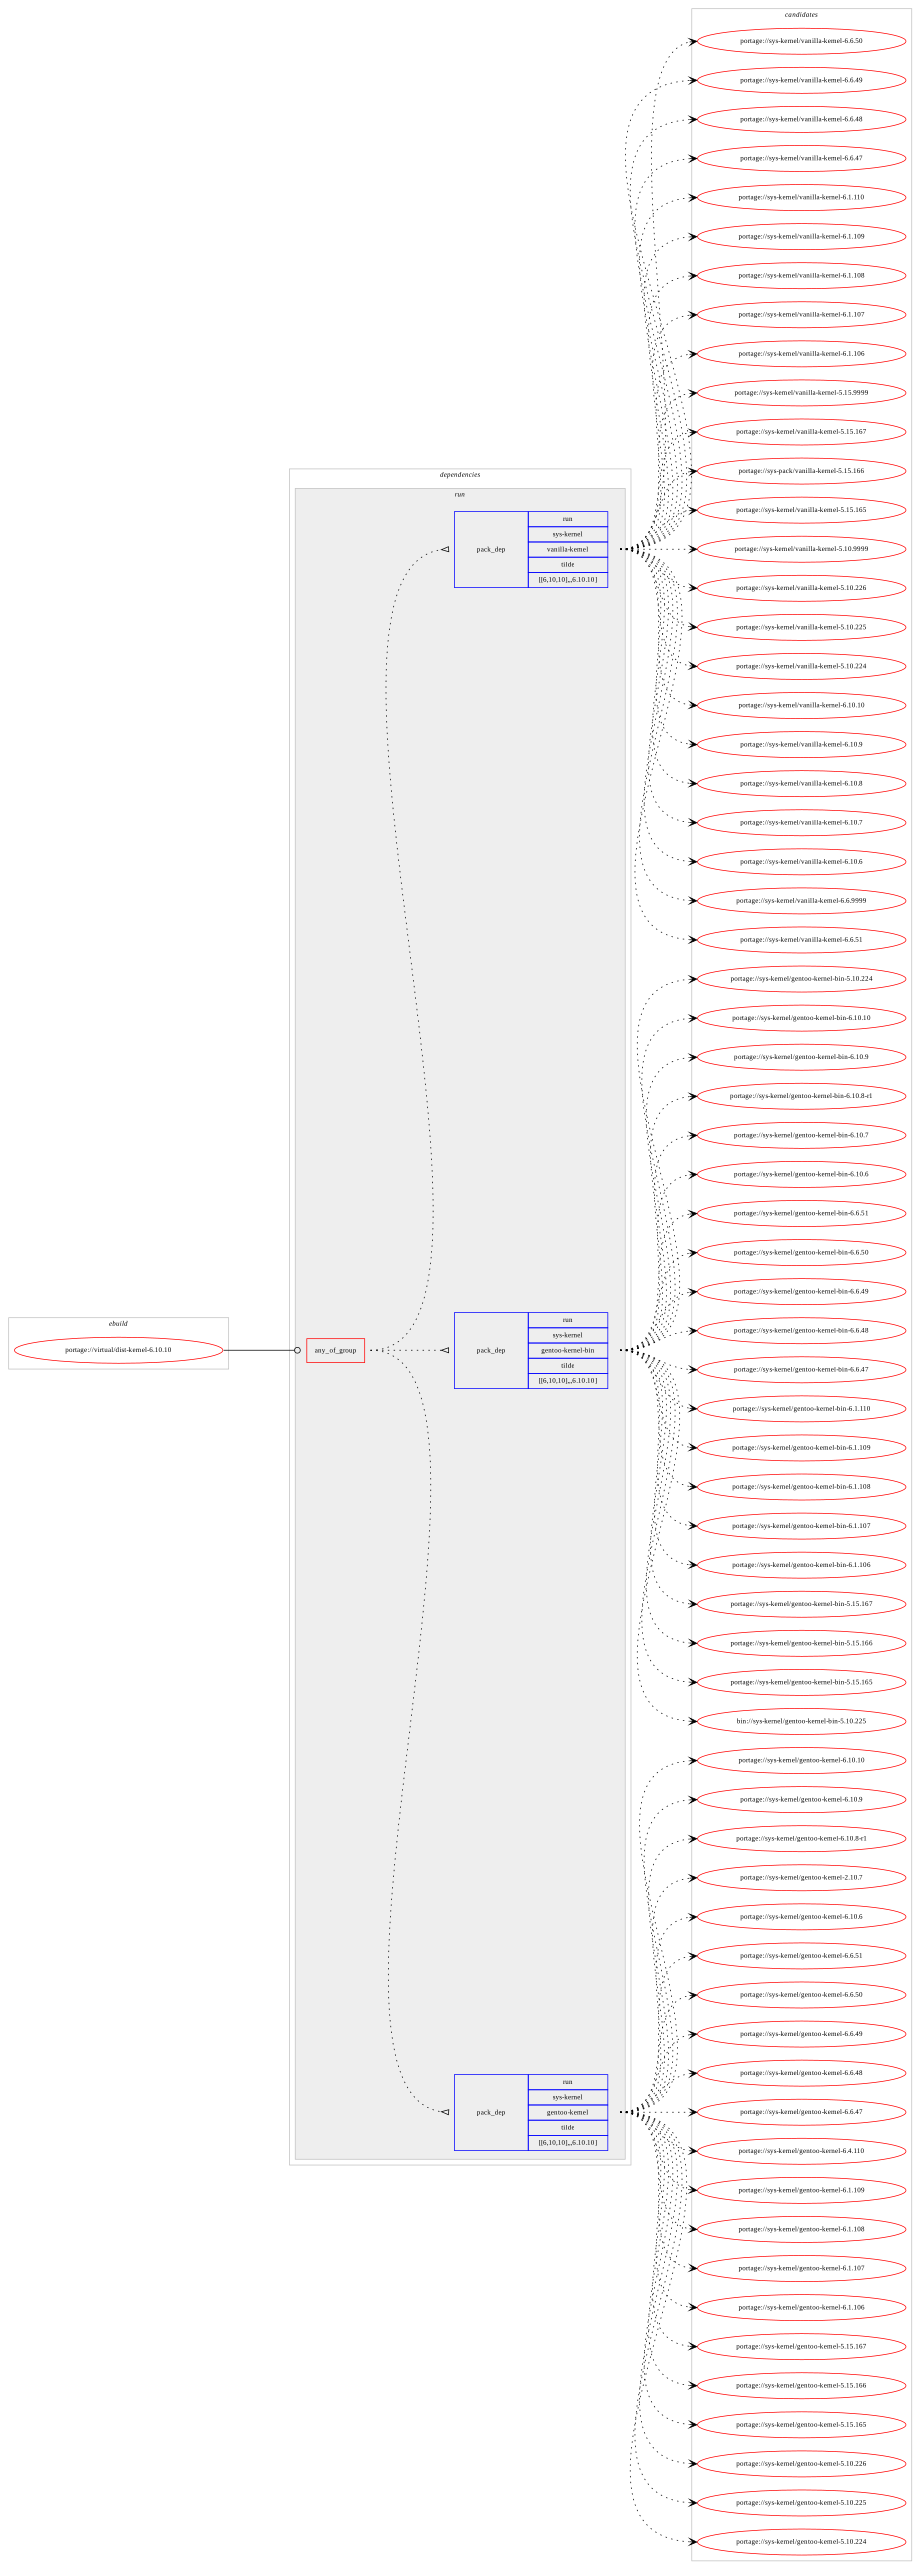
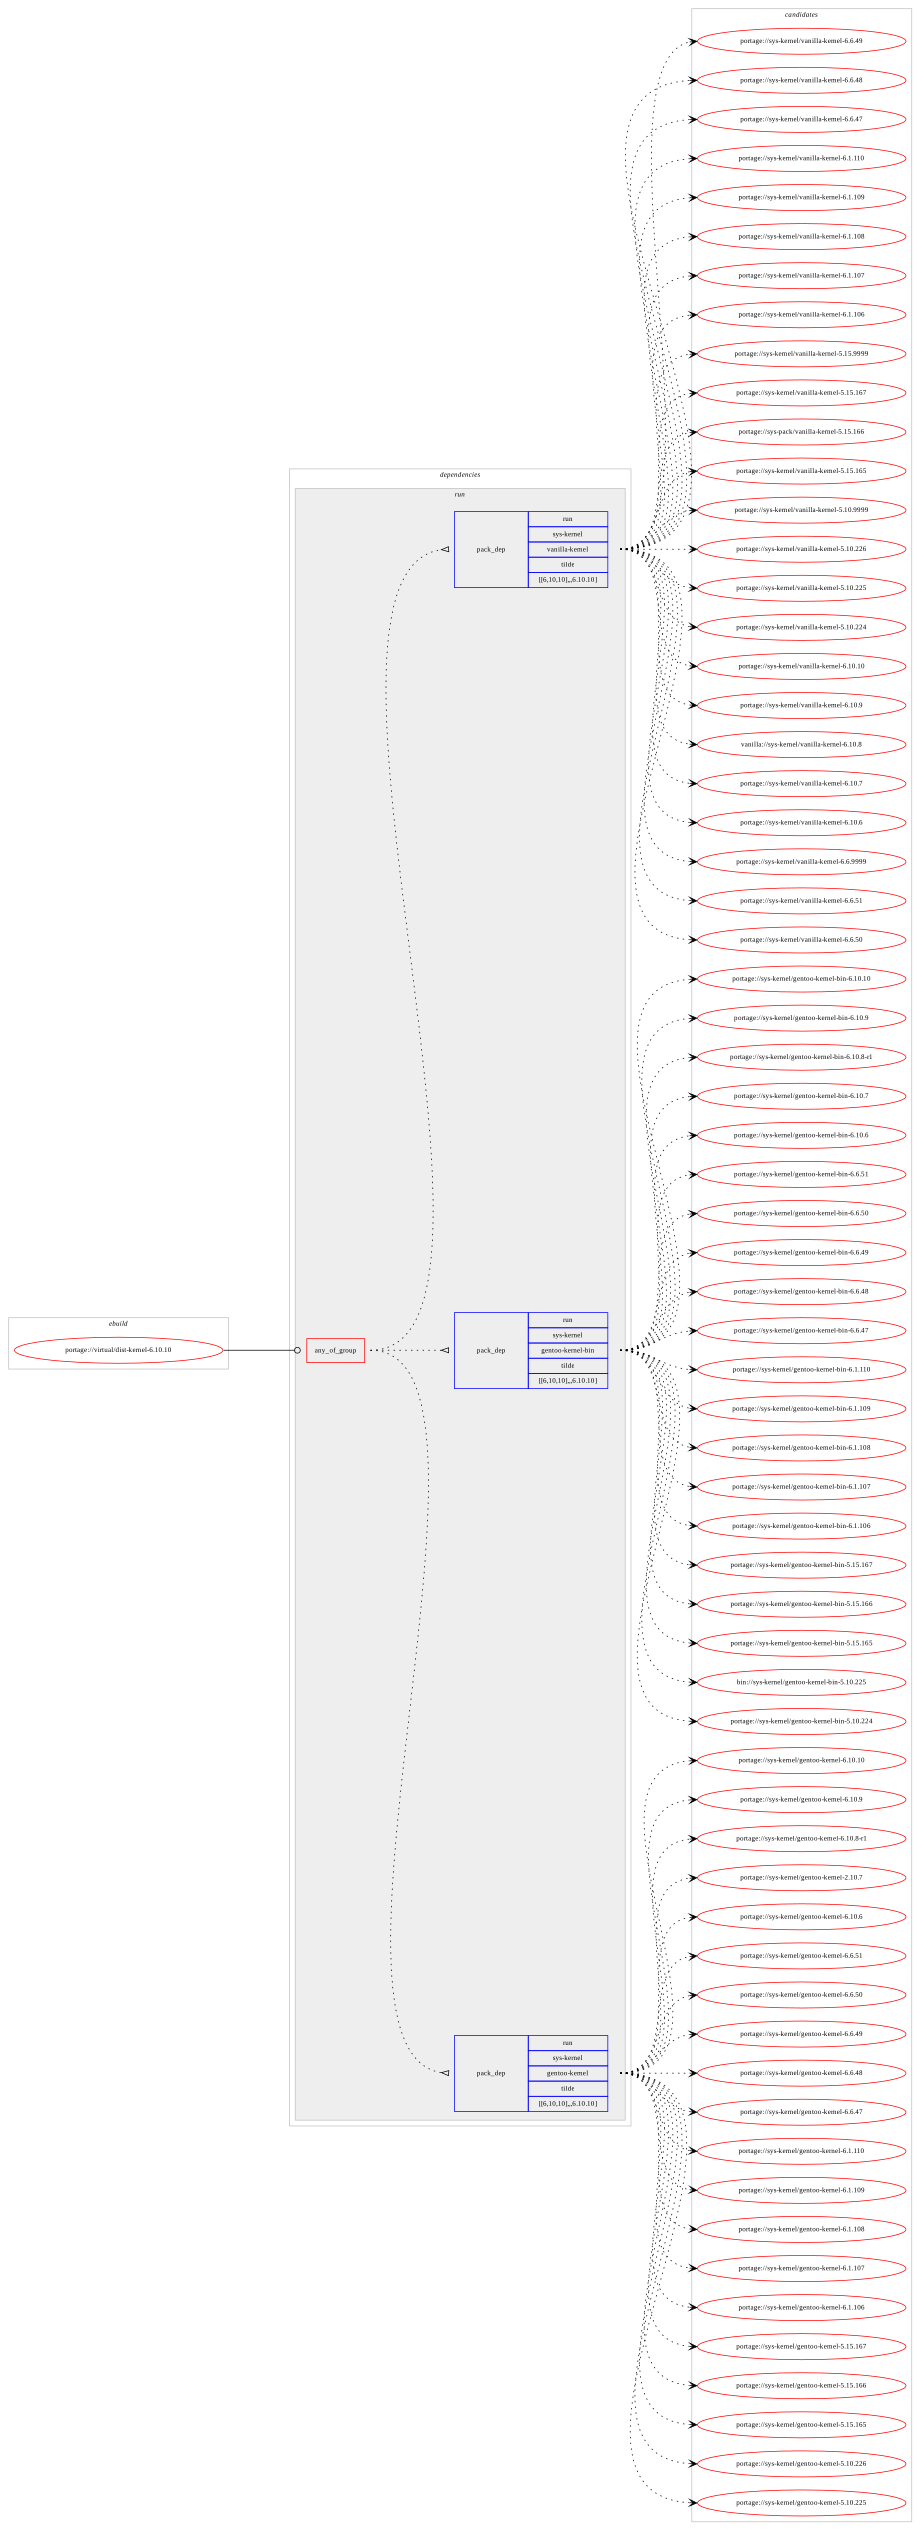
(802, 784) -> (802, 745)
(802, 2151) -> (802, 2151)
(802, 2542) -> none
